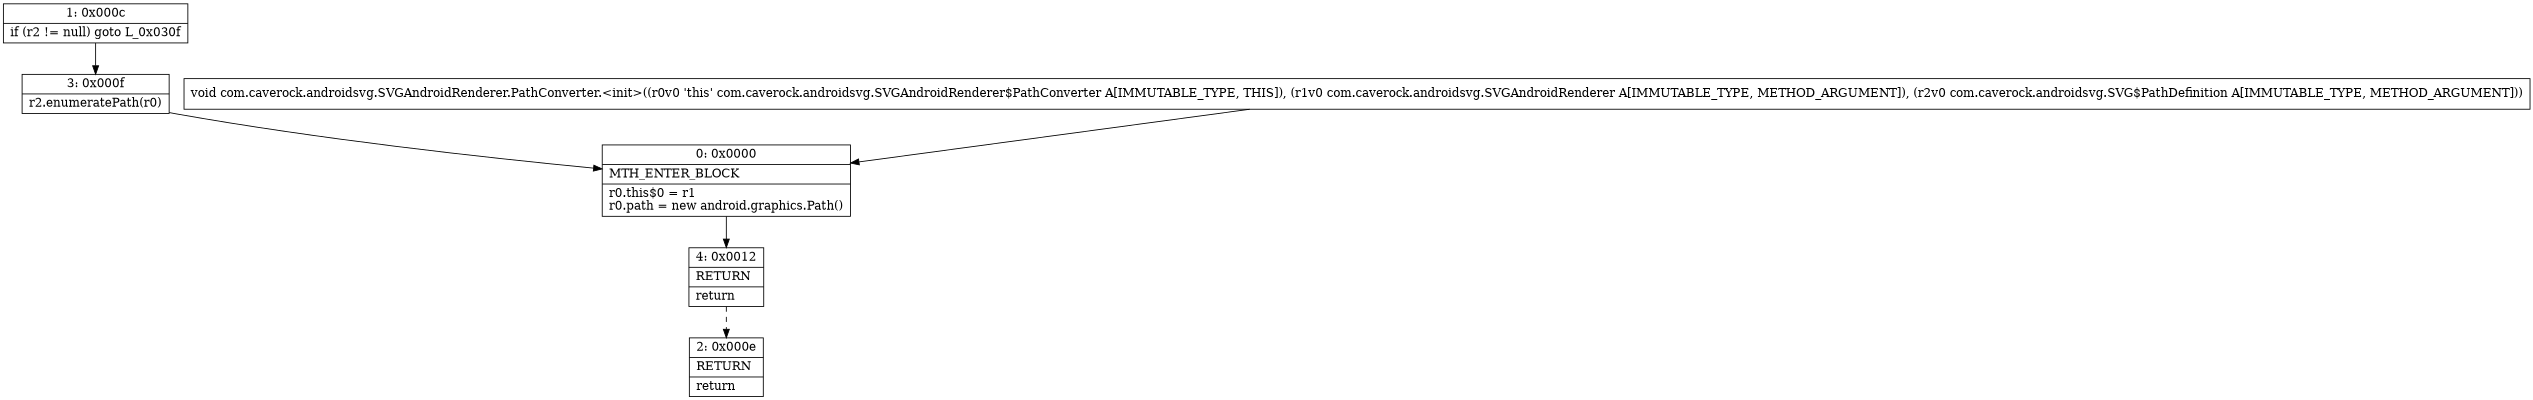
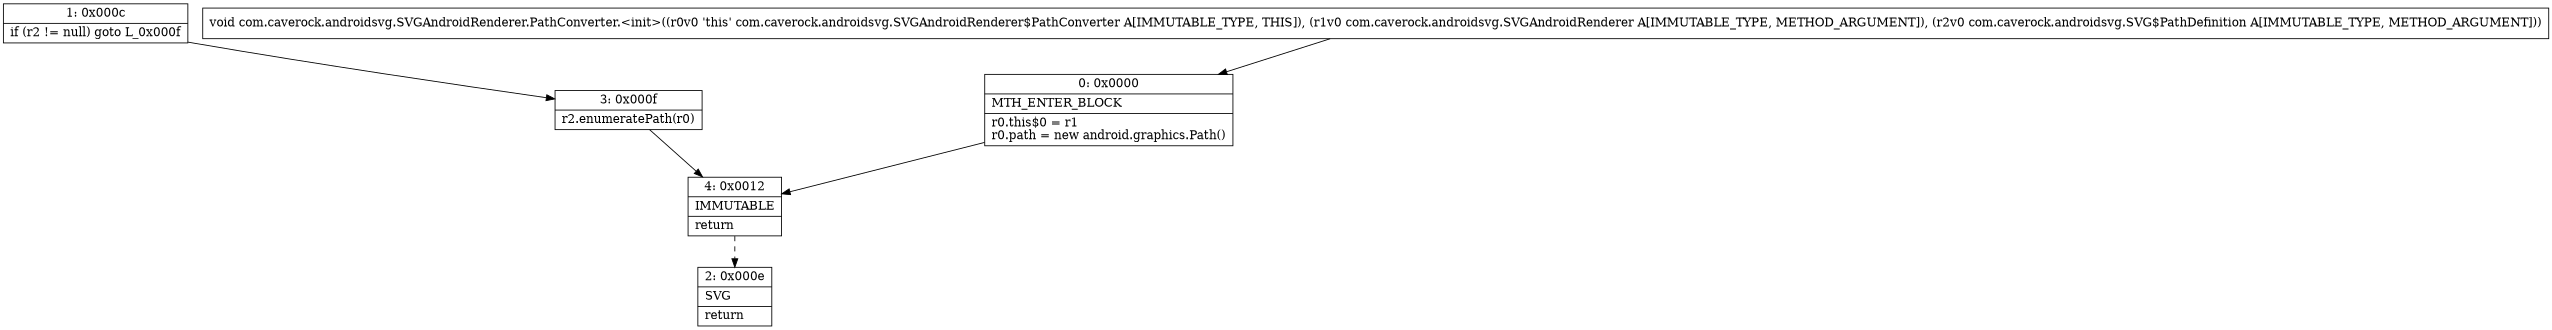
(96, 33) -> (96, 33)
(381, 144) -> (673, 150)
(723, 277) -> (735, 206)
(724, 367) -> (718, 296)
